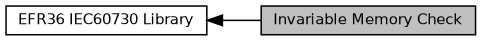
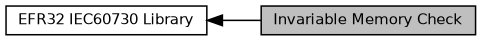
(106, 20) -> (106, 20)
